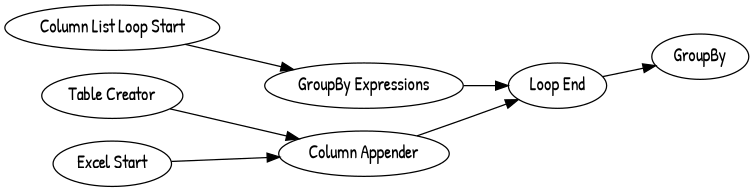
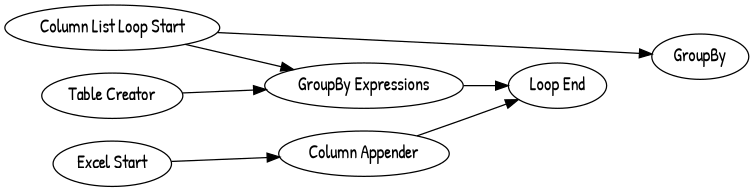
(623, 72) -> (428, 43)
(228, 122) -> (218, 92)
